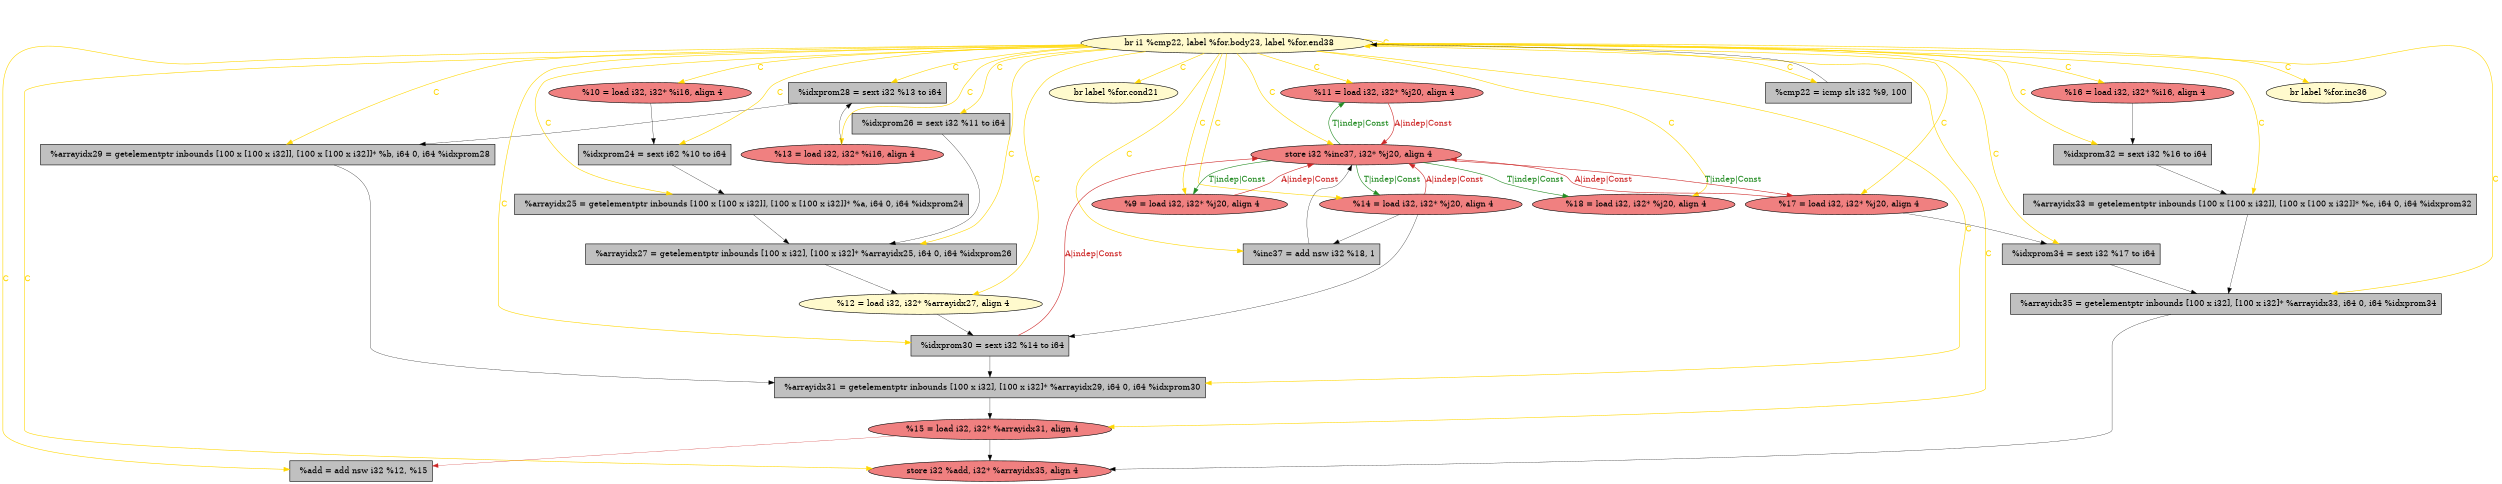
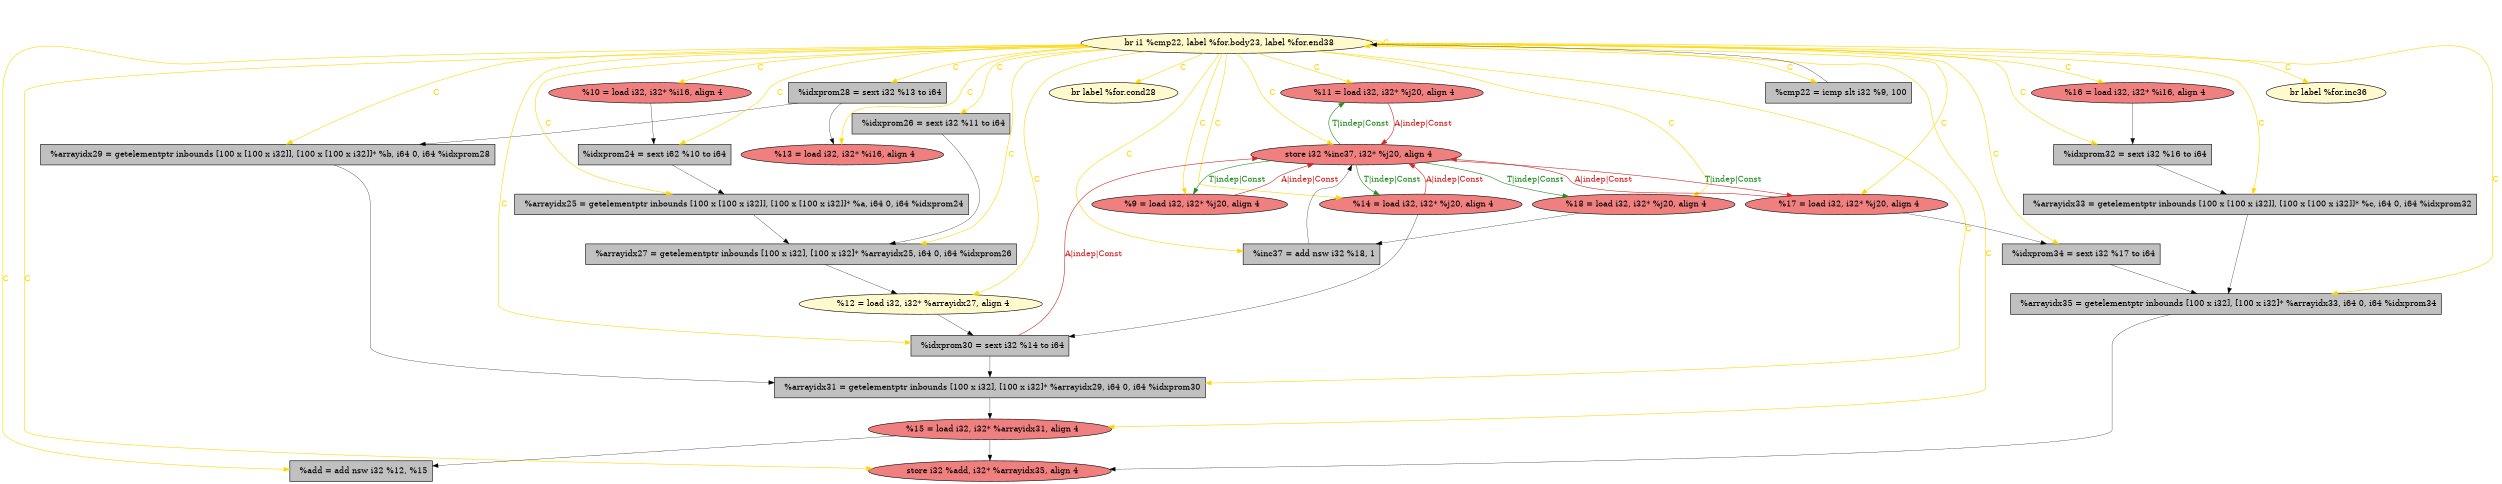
(1114, 93) -> (1114, 93)
(839, 125) -> (830, 119)
(1369, 228) -> (1481, 228)
(667, 451) -> (667, 451)
